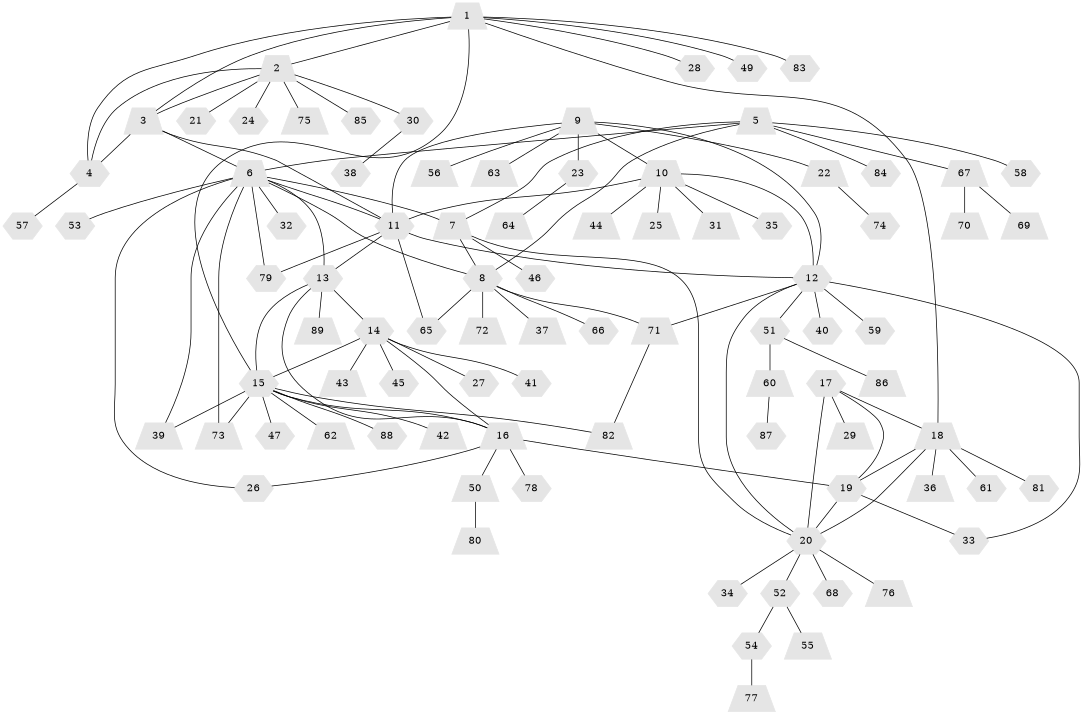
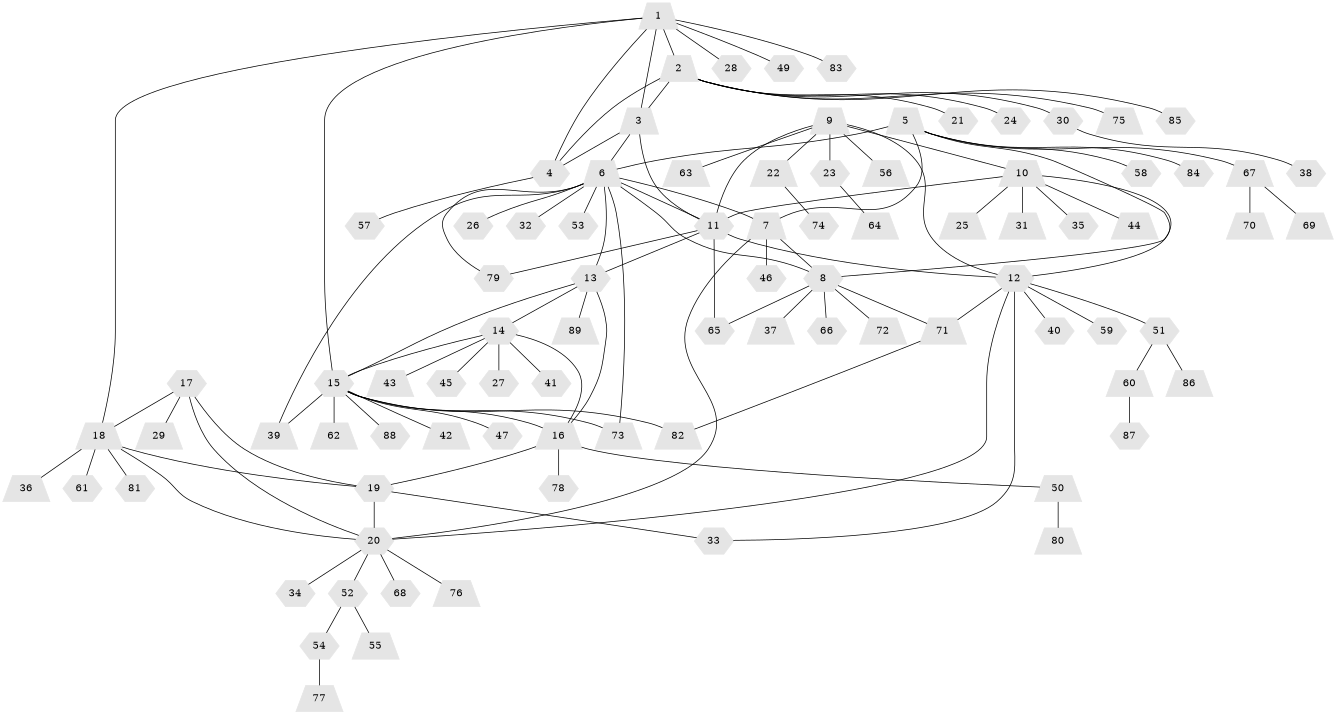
(377, 471) -> none
